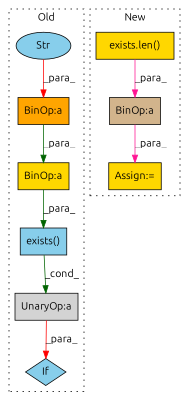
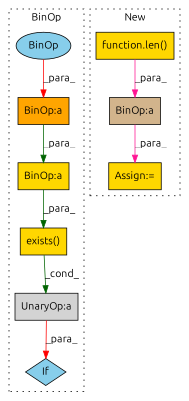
(46, 18) -> (46, 18)
(44, 46) -> (44, 46)
(135, 46) -> (135, 46)
(44, 242) -> (44, 242)
